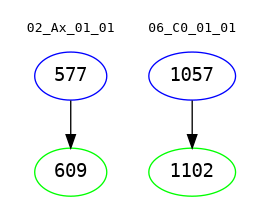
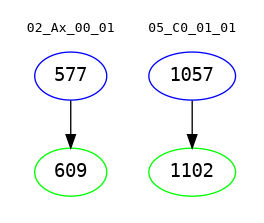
(71, 29) -> (71, 29)
(193, 29) -> (193, 29)
